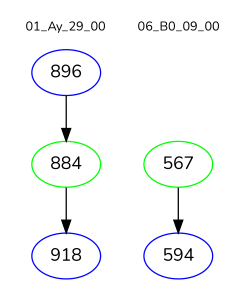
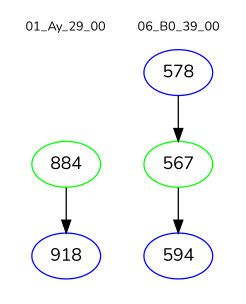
(179, 27) -> (179, 27)
(66, 73) -> none
none -> (178, 73)
